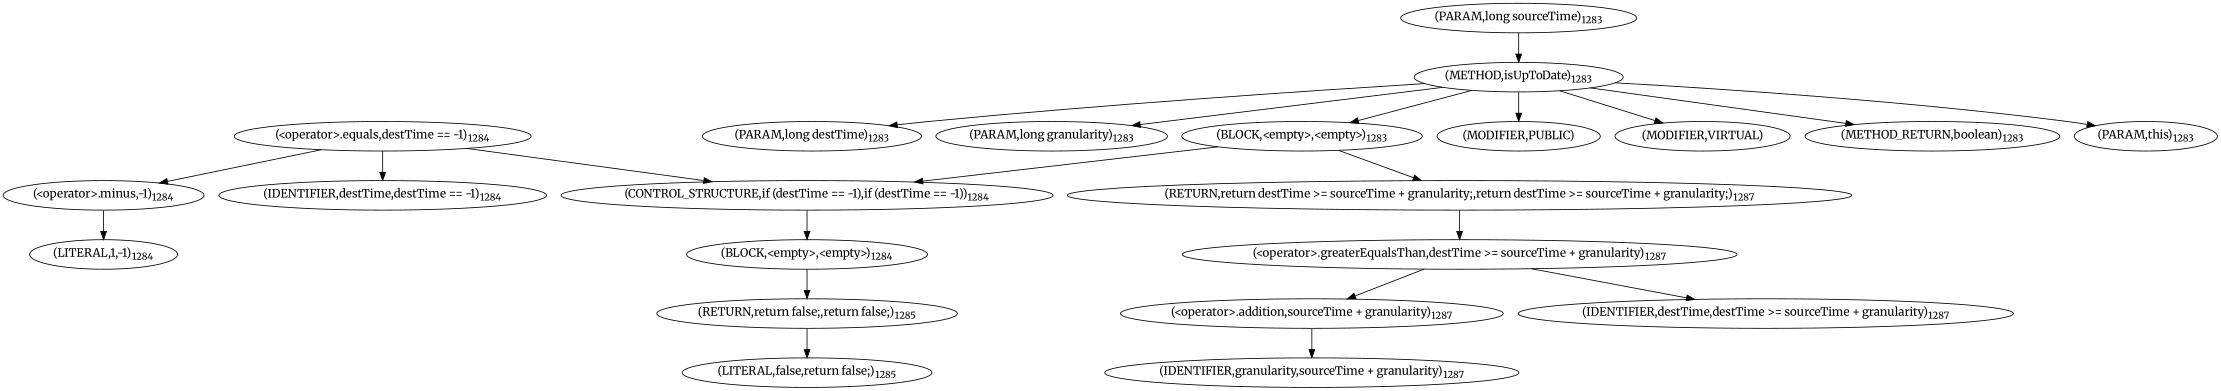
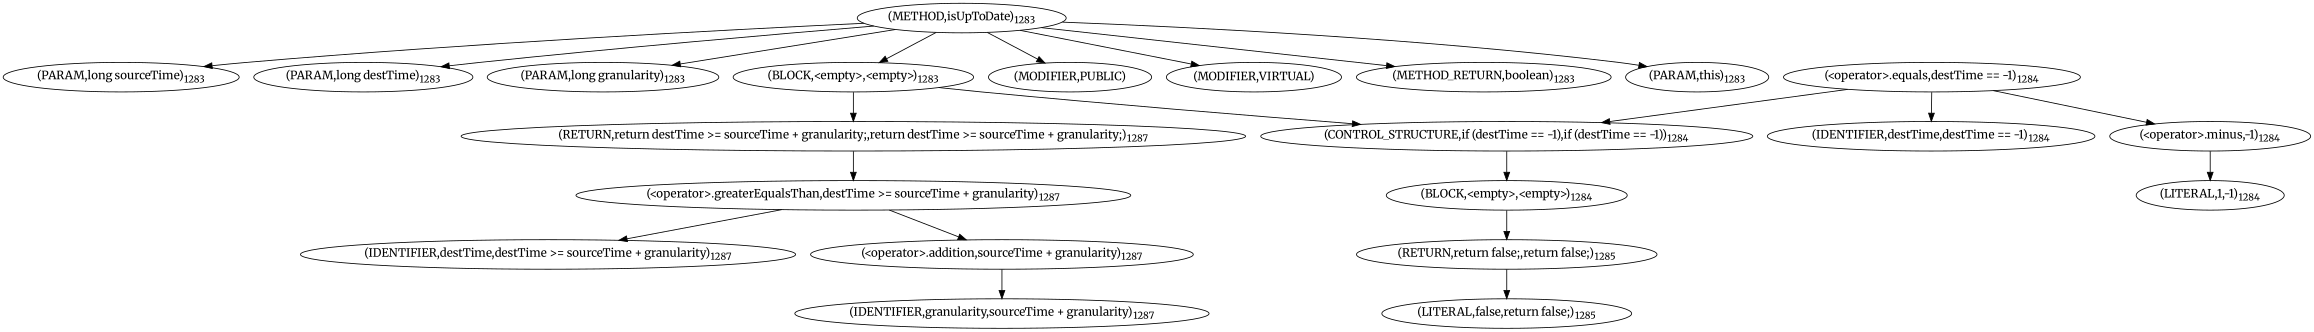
(1519, 44) -> (538, 41)
